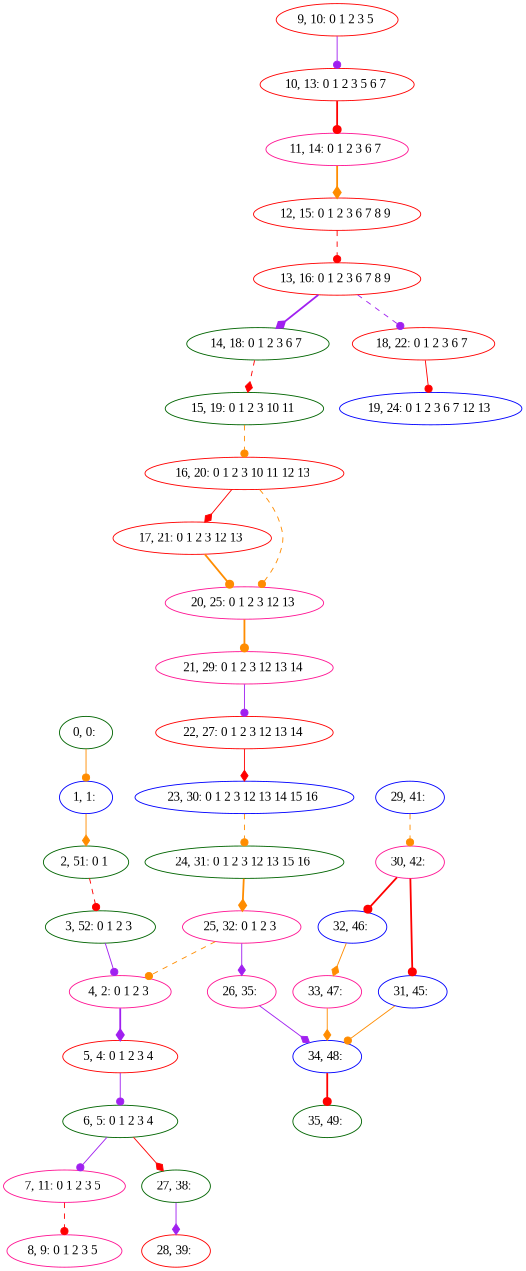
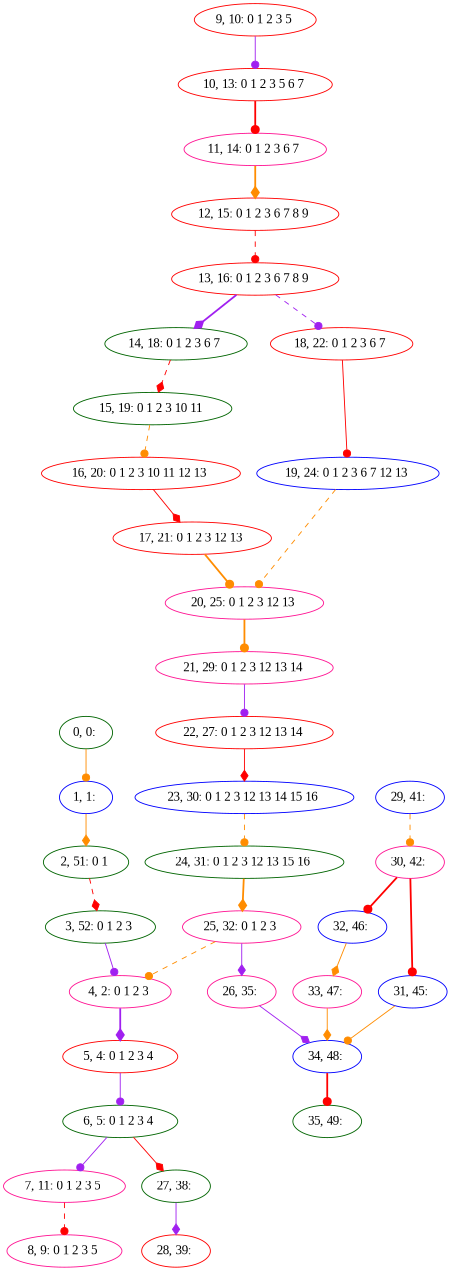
(283, 535) -> (299, 535)
(92, 891) -> (92, 889)
